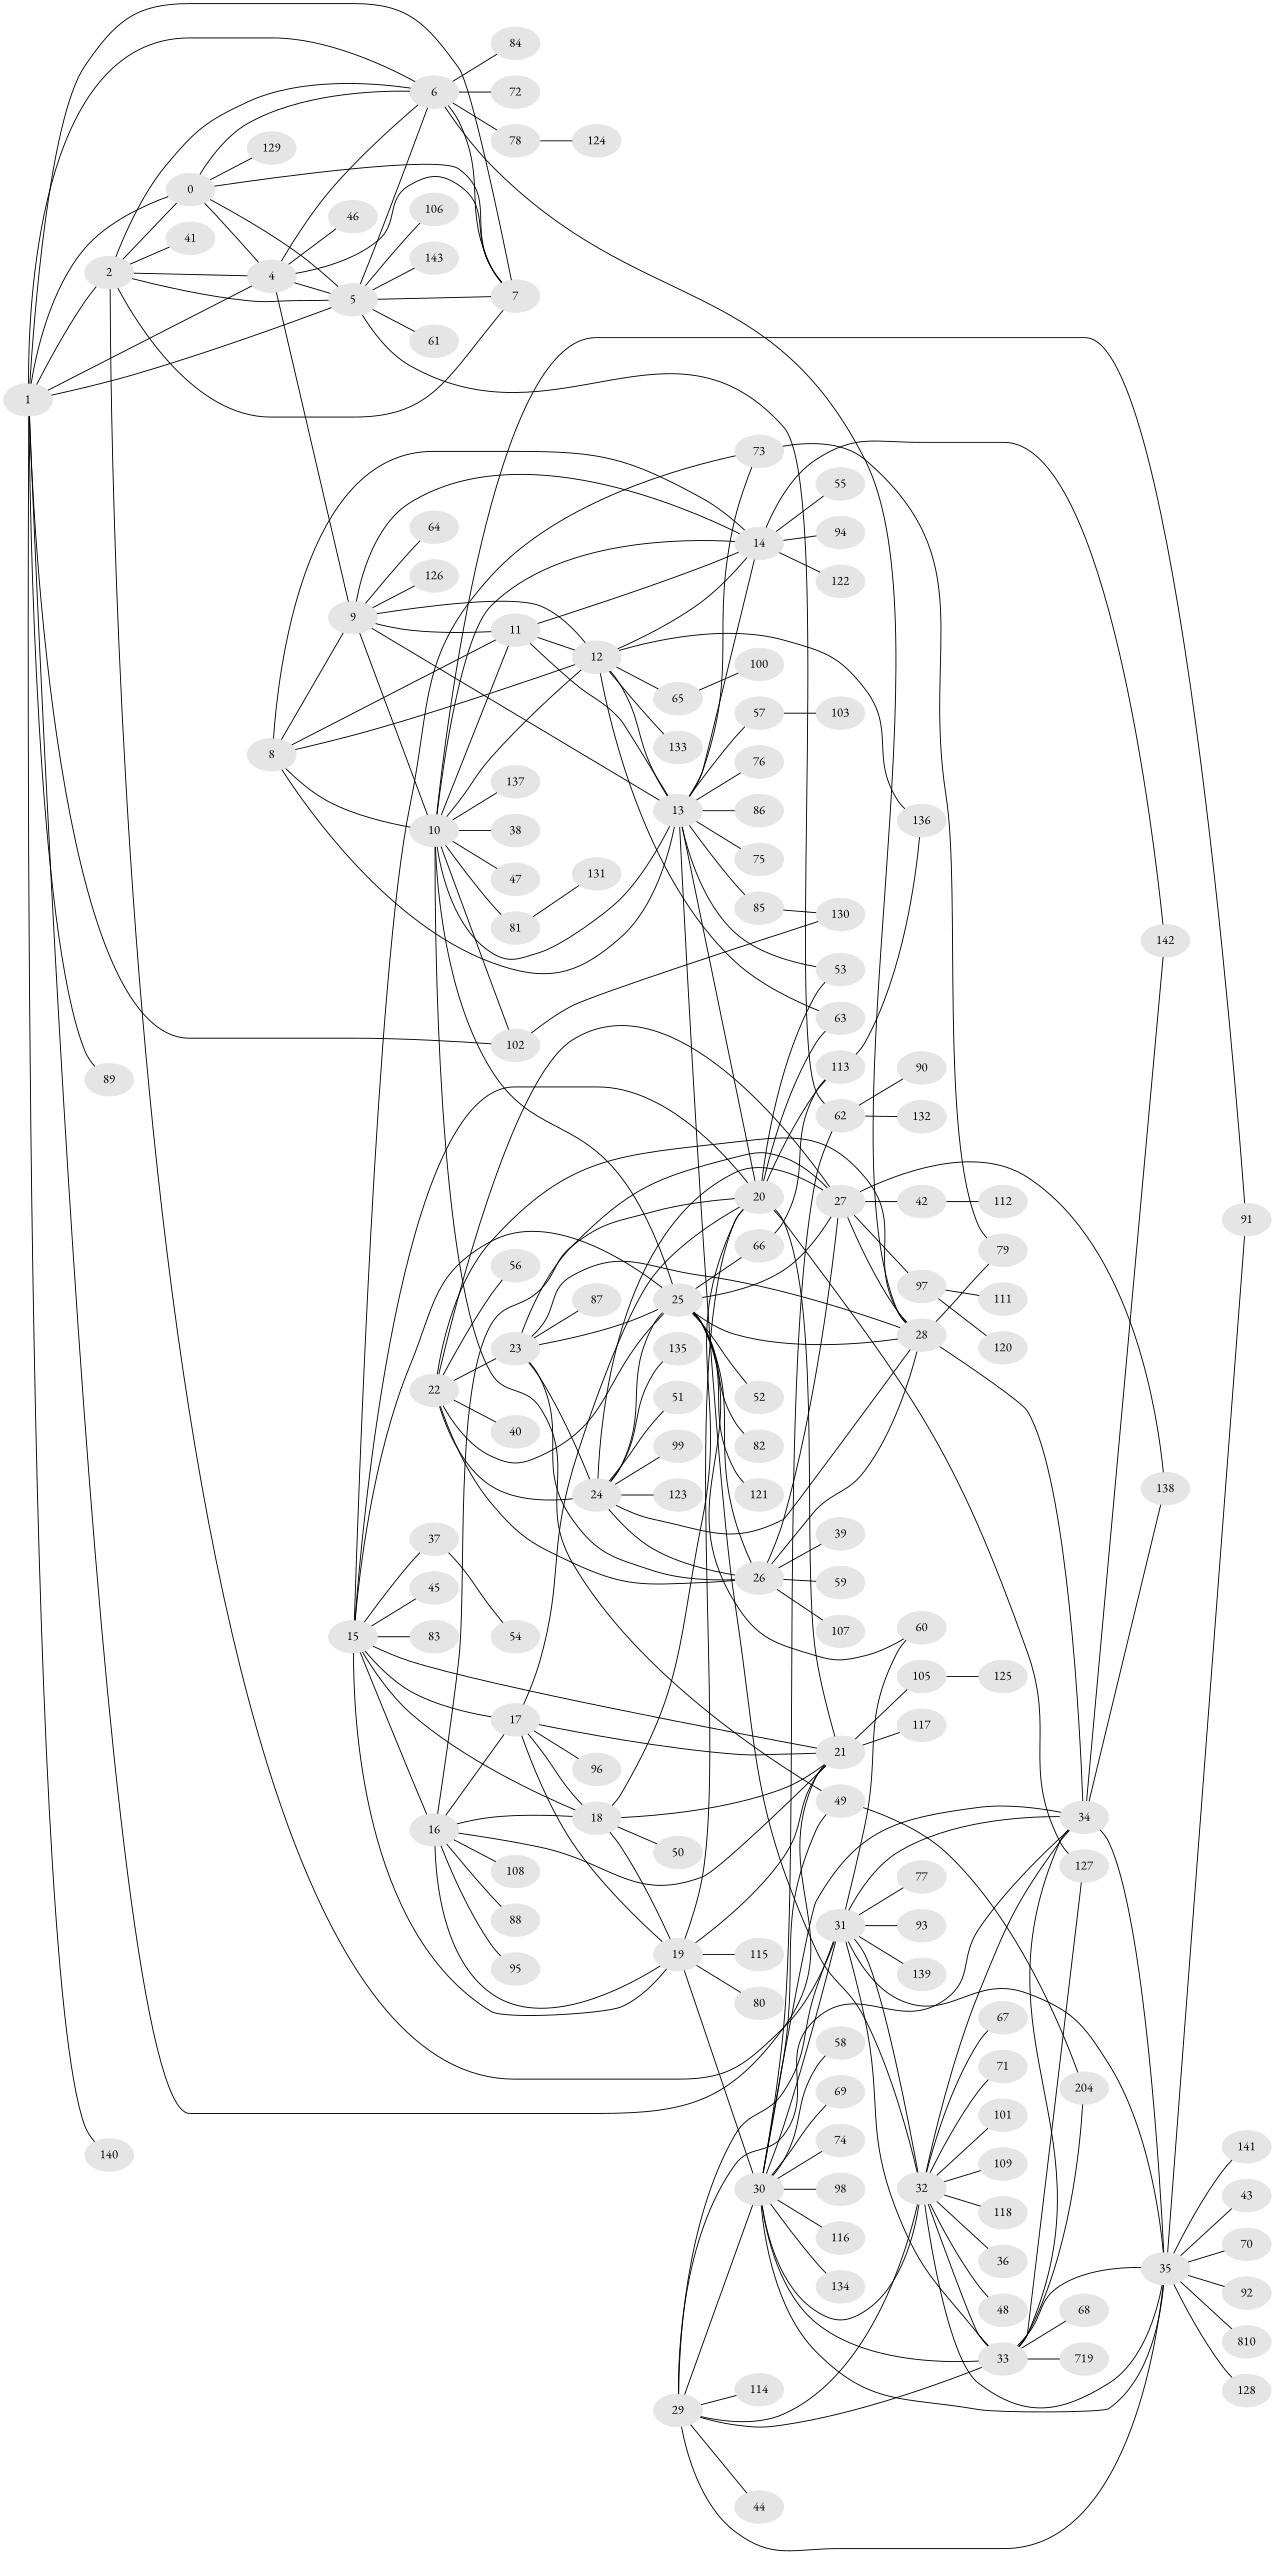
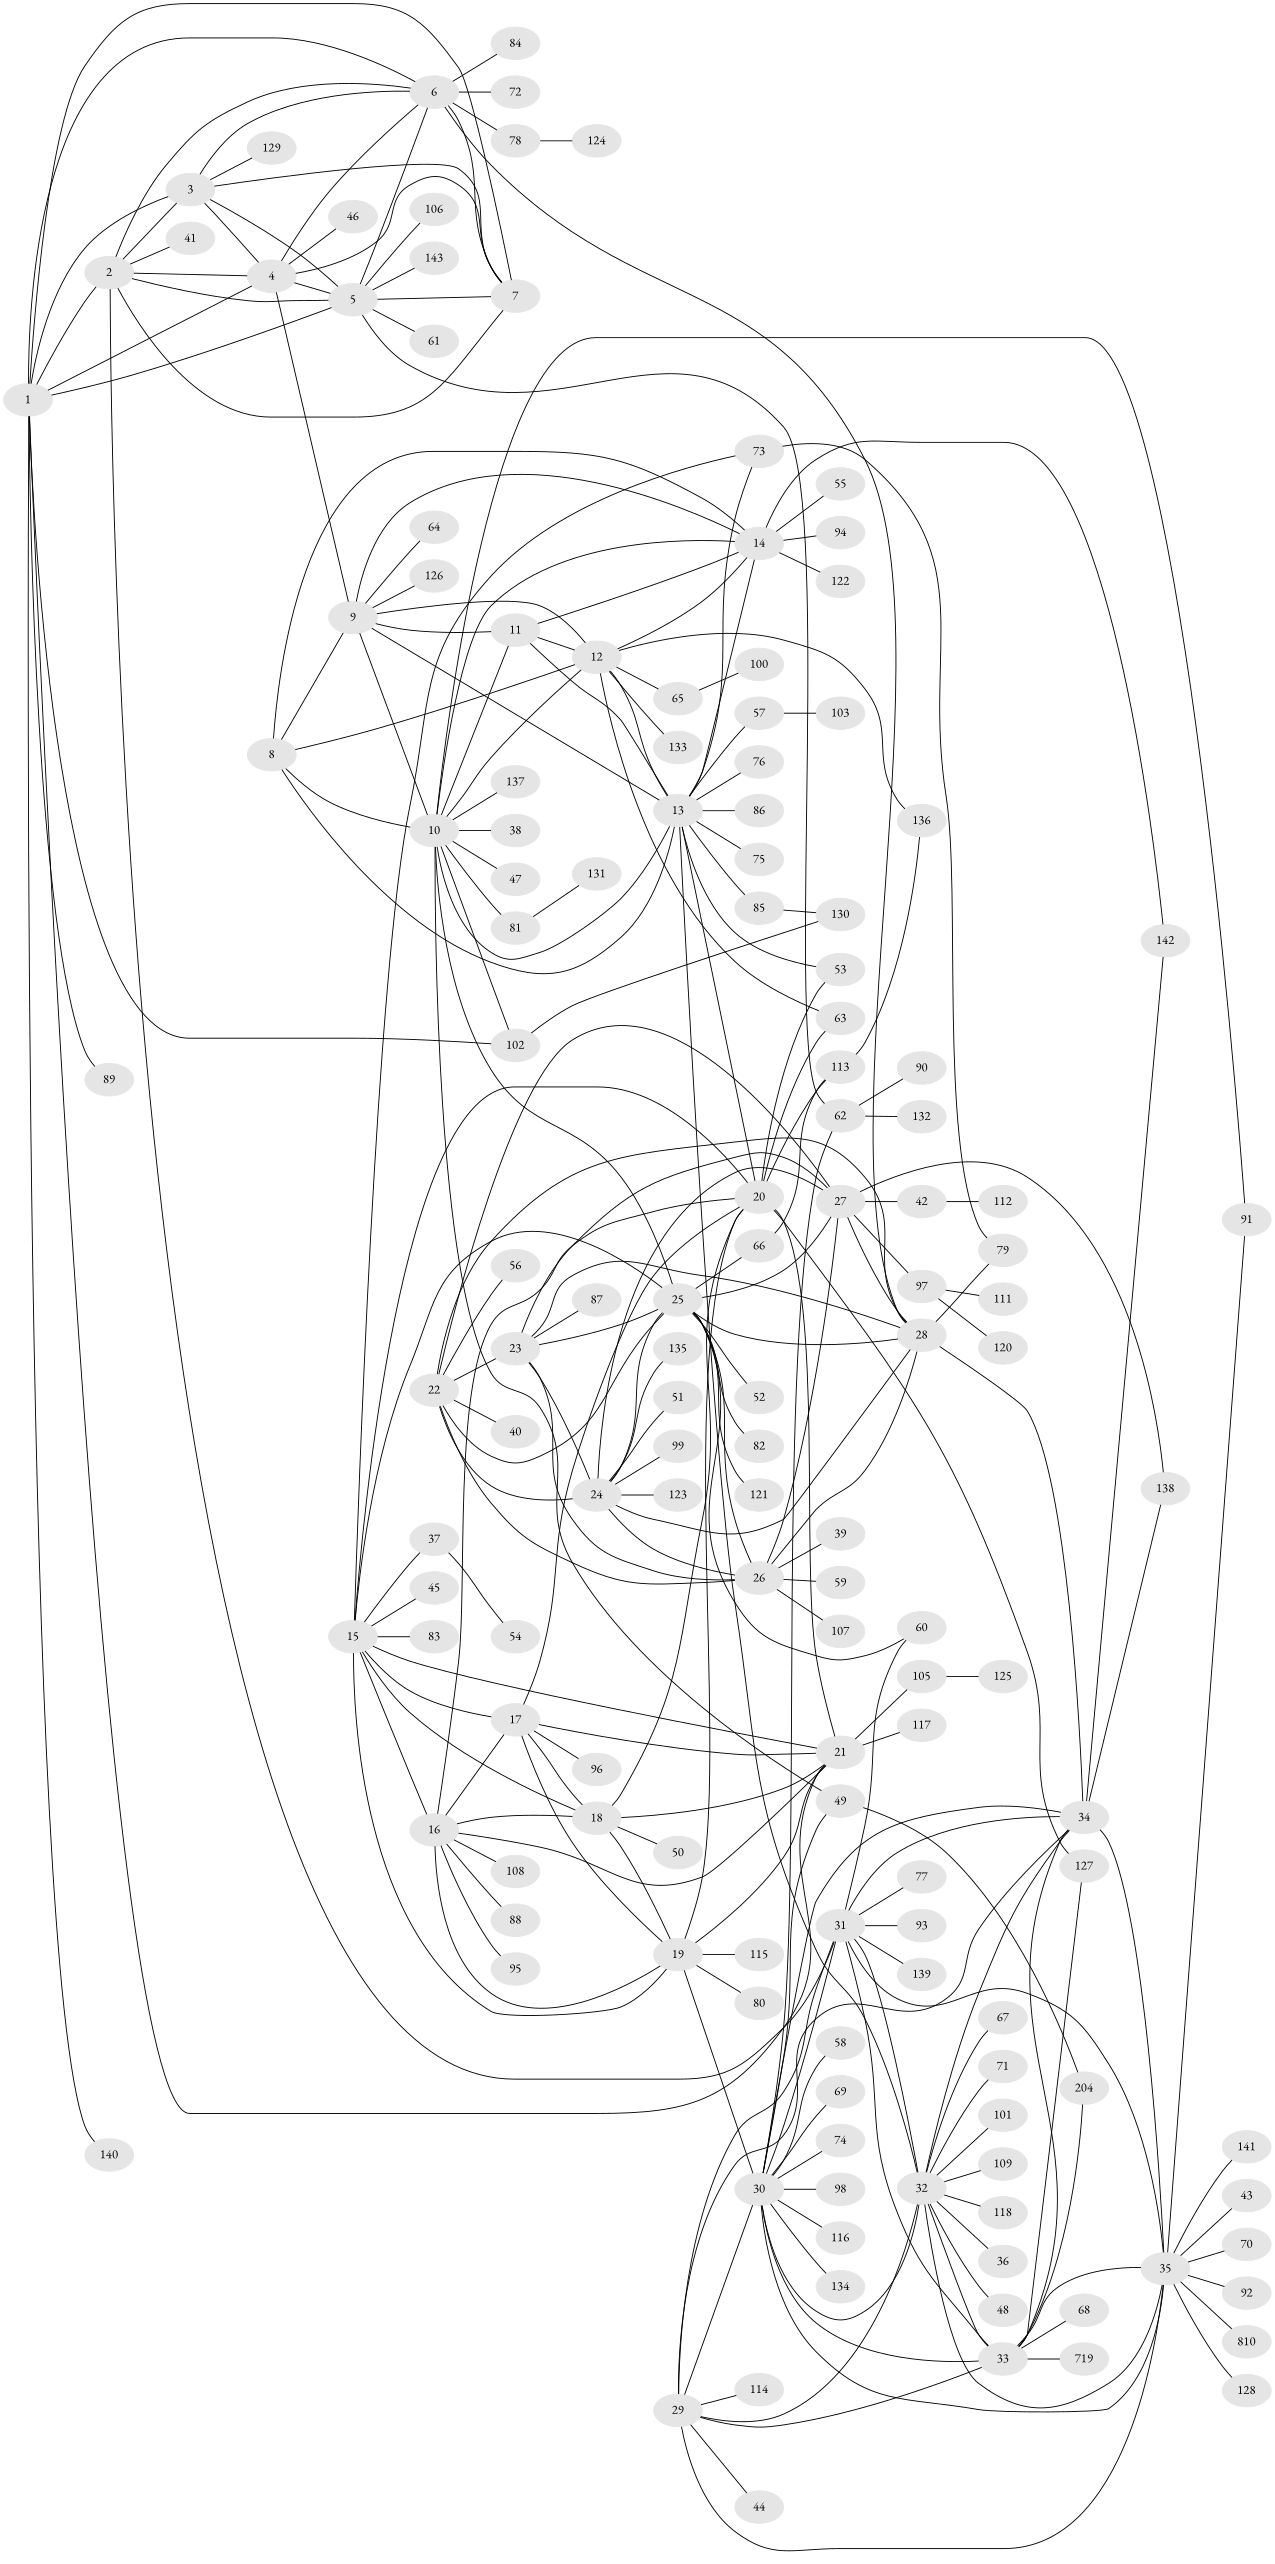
(190, 190) -> (190, 190)
(394, 692) -> none
